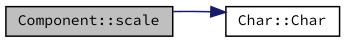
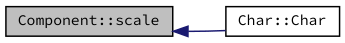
(192, 11) -> (207, 31)
